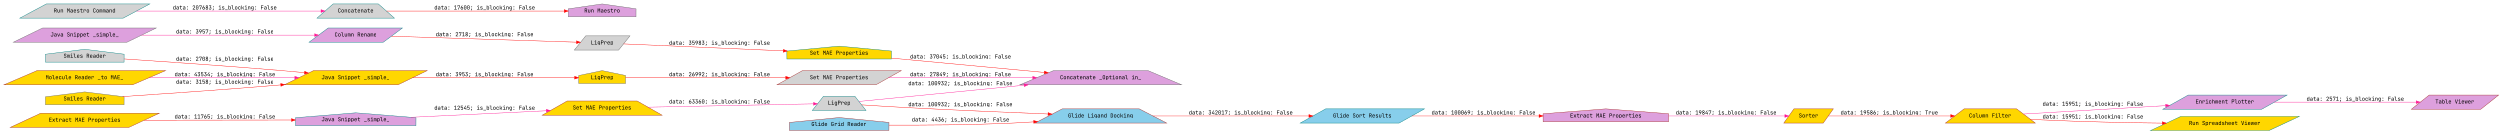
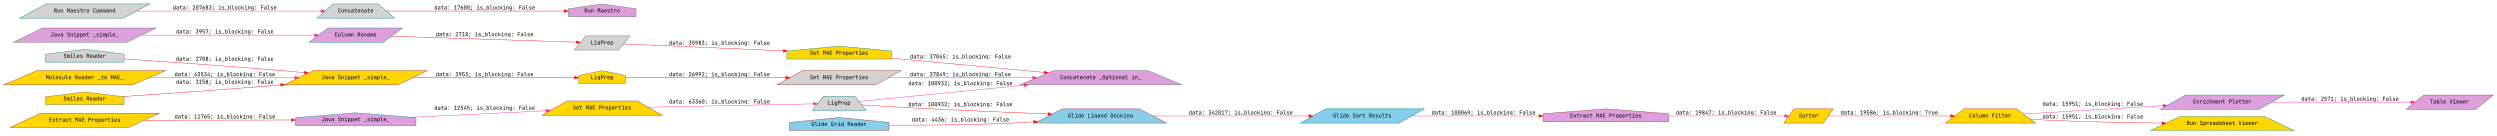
(2225, 123) -> (2222, 123)
